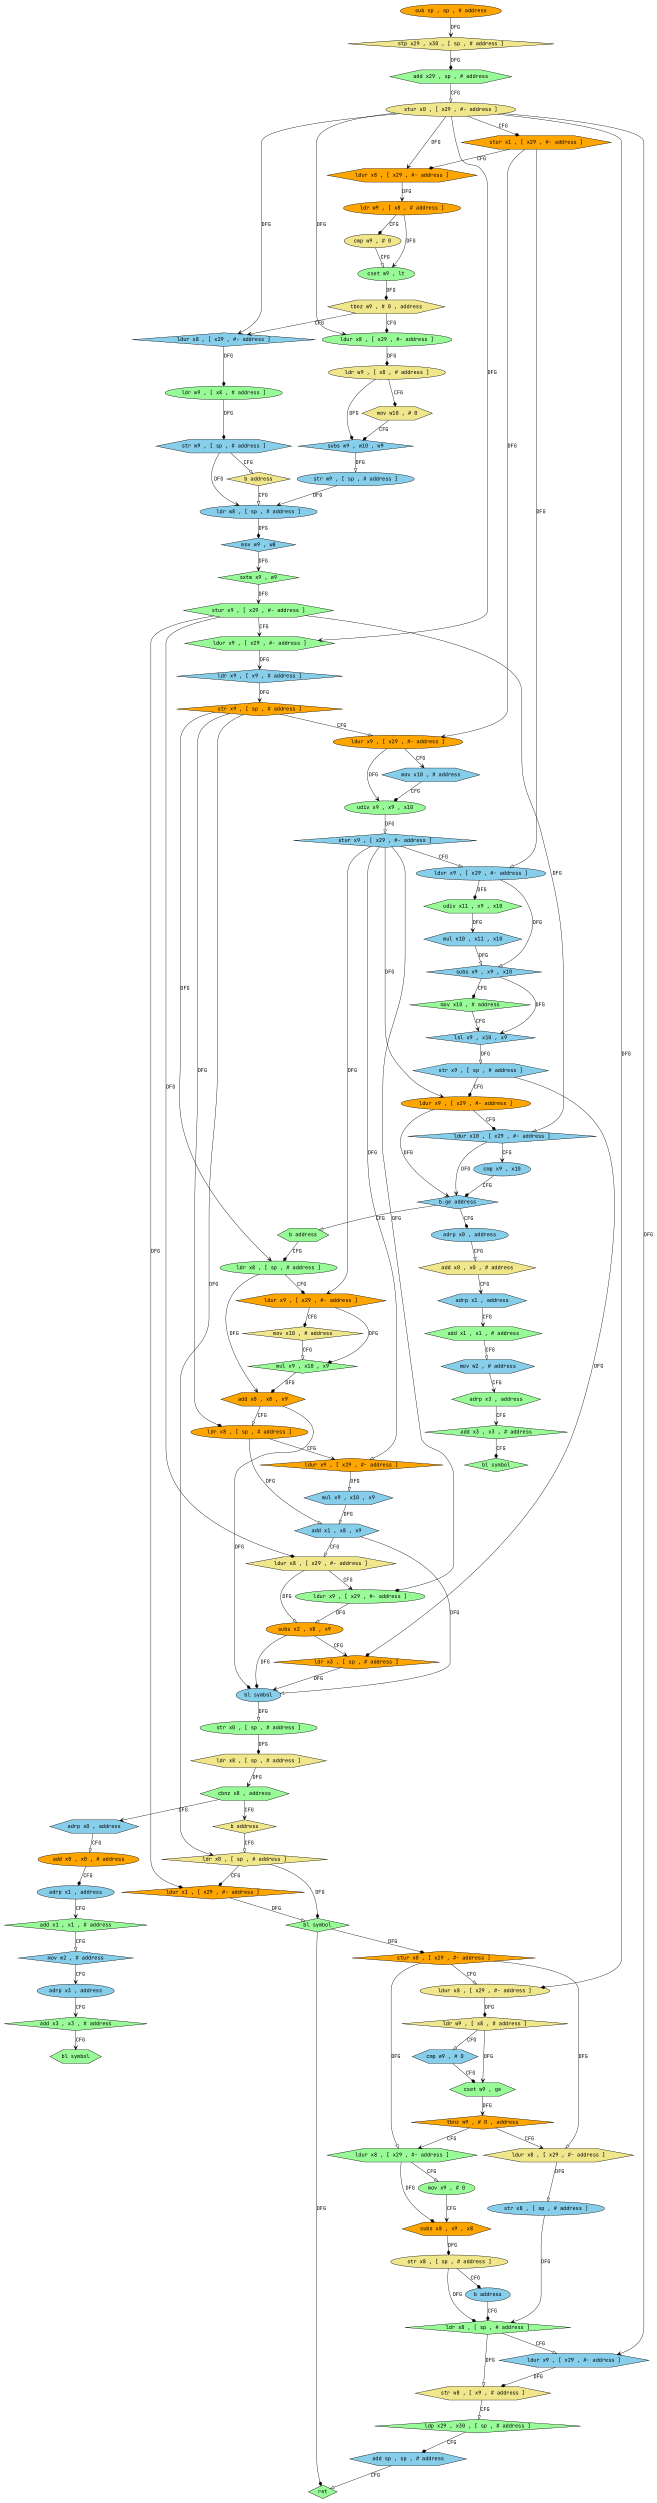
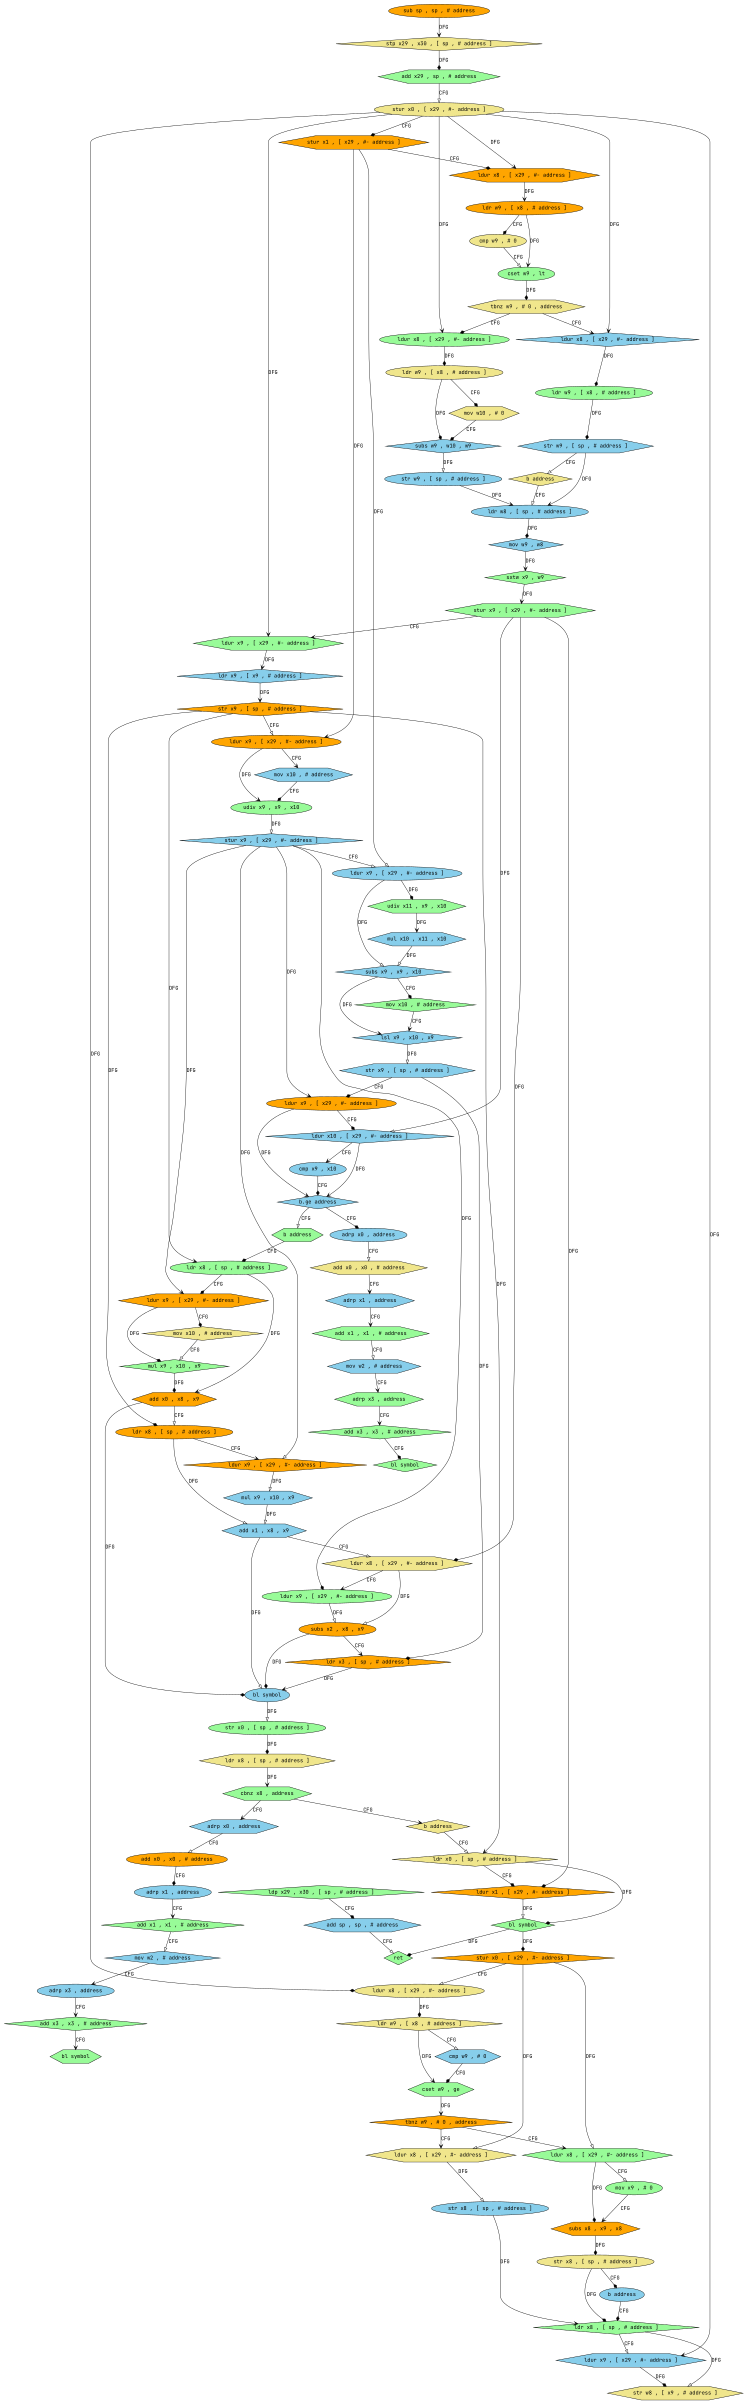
(481, 2408) -> none
